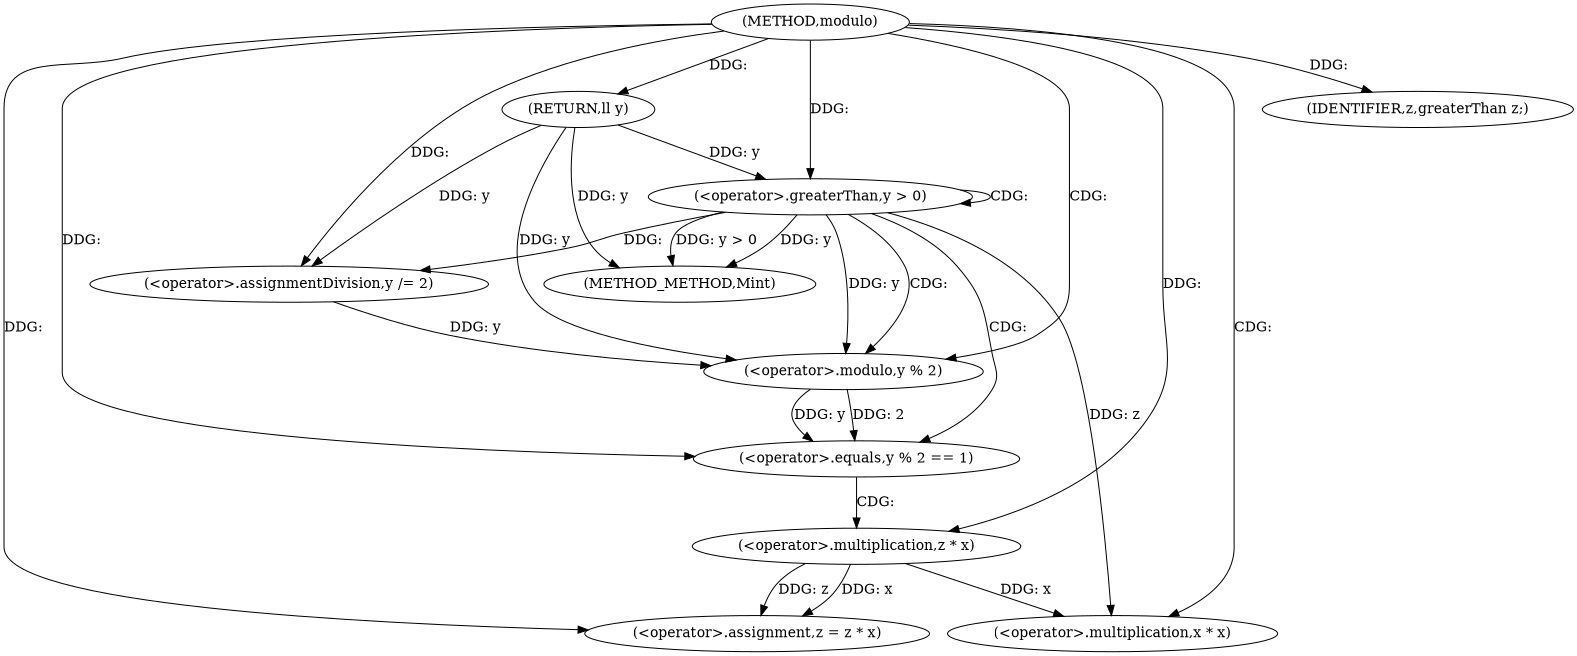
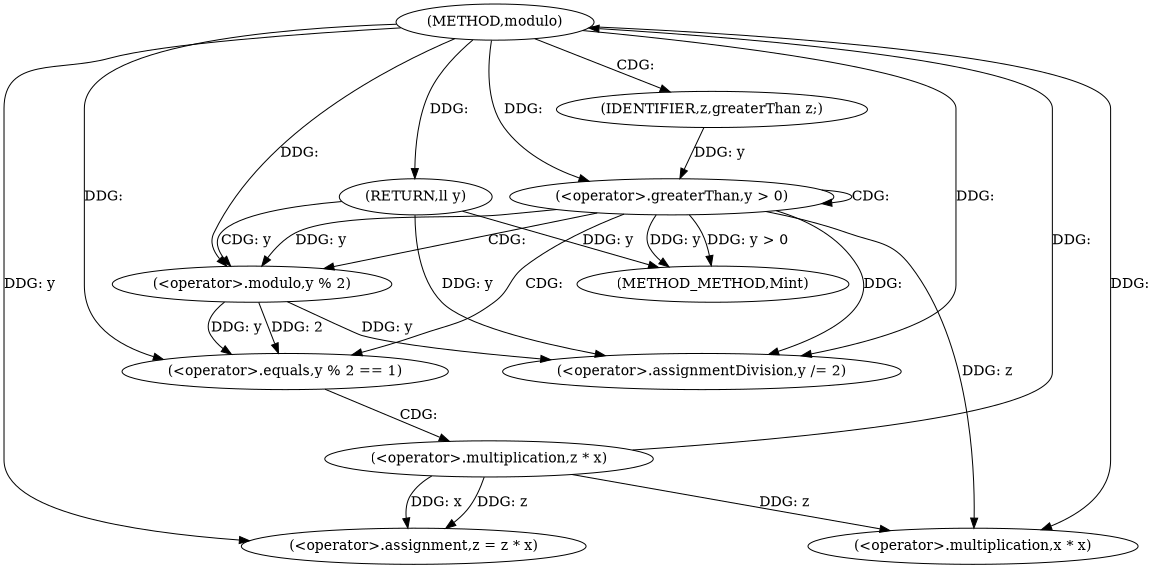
(1331, 66) -> (638, 66)
(687, 150) -> (694, 148)
(1091, 197) -> (302, 153)
(1163, 236) -> (1052, 224)
(545, 240) -> (247, 240)
(26, 328) -> (30, 284)
(1256, 328) -> (1132, 284)
(515, 346) -> (410, 345)
(1026, 590) -> (785, 503)
